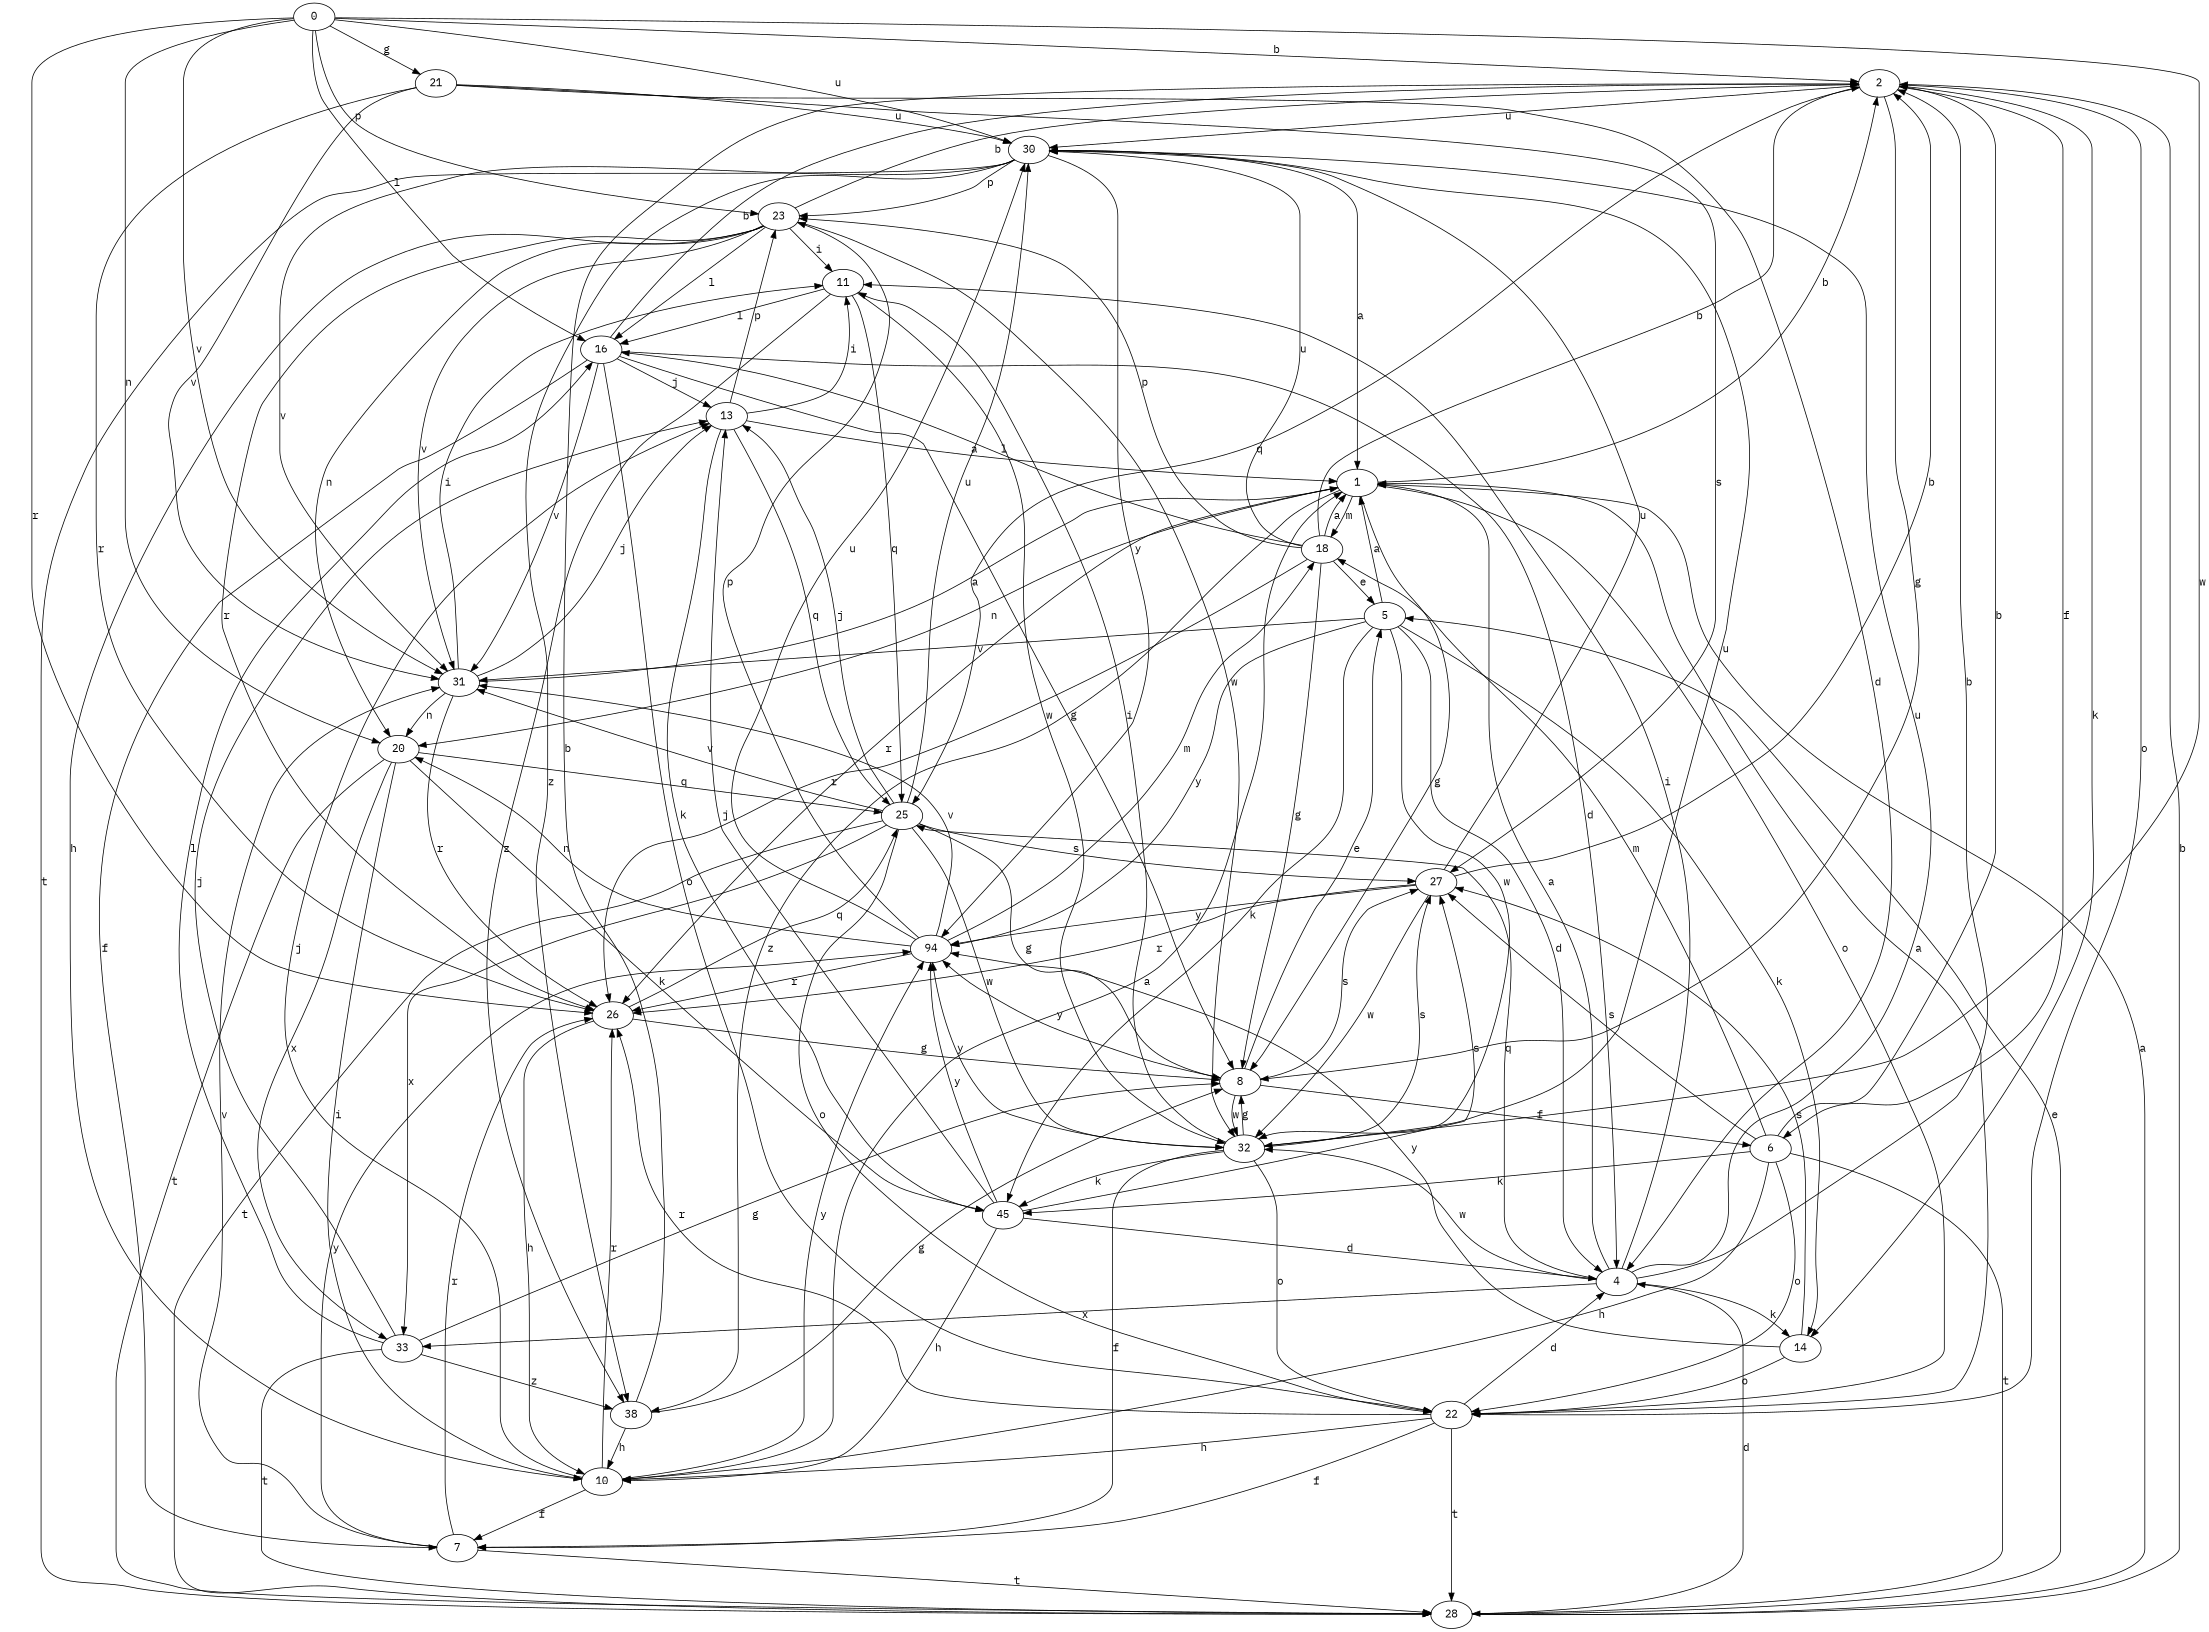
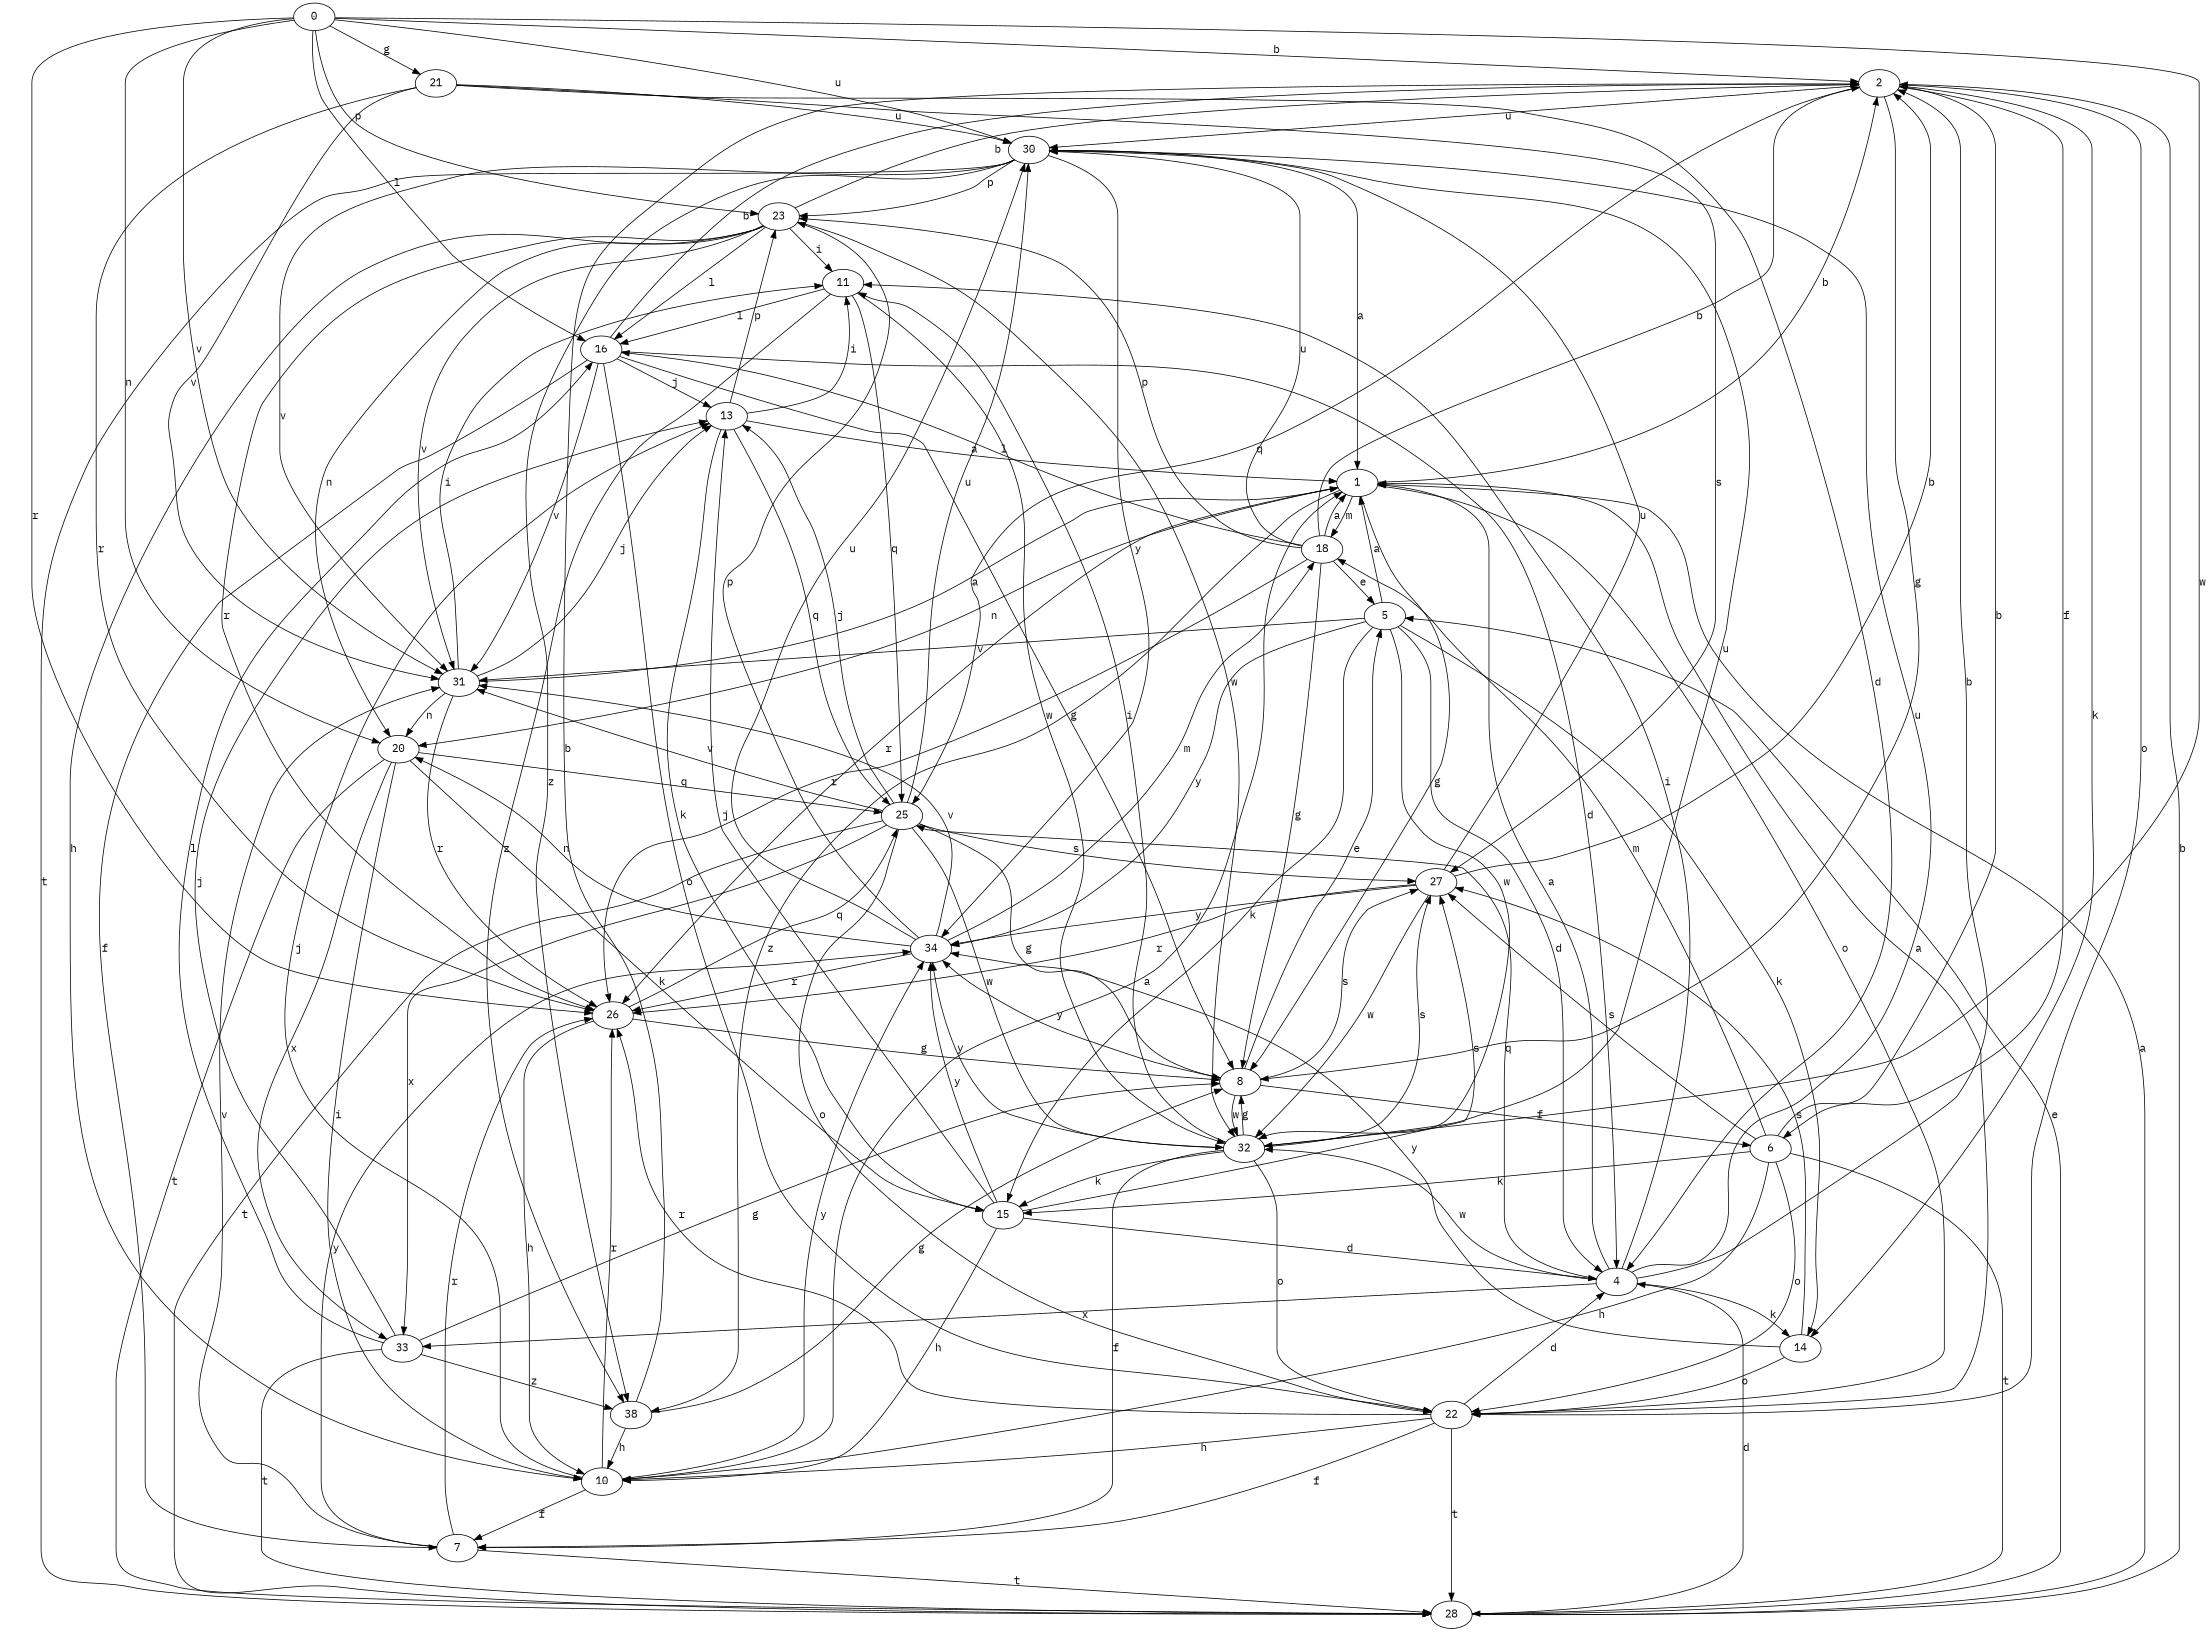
(931, 949) -> (931, 949)
(1003, 1215) -> (1003, 1215)
